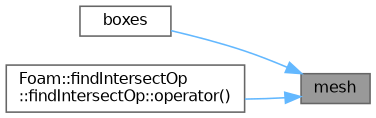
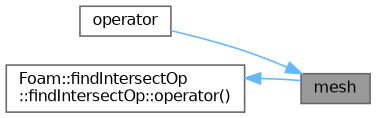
(125, 21) -> (125, 21)
(265, 99) -> (281, 79)
